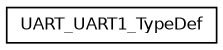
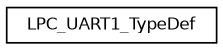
(112, 25) -> (112, 25)
